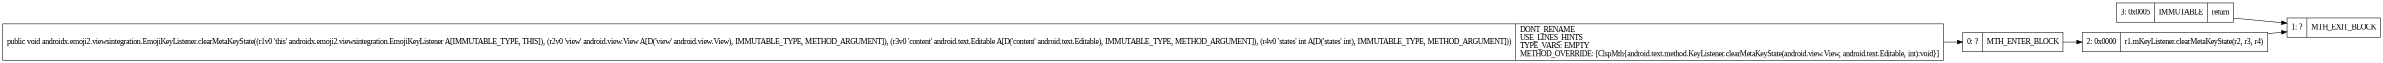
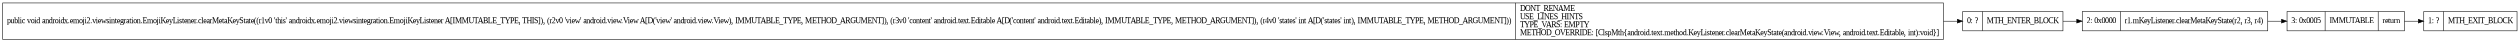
(2275, 33) -> (2275, 21)
